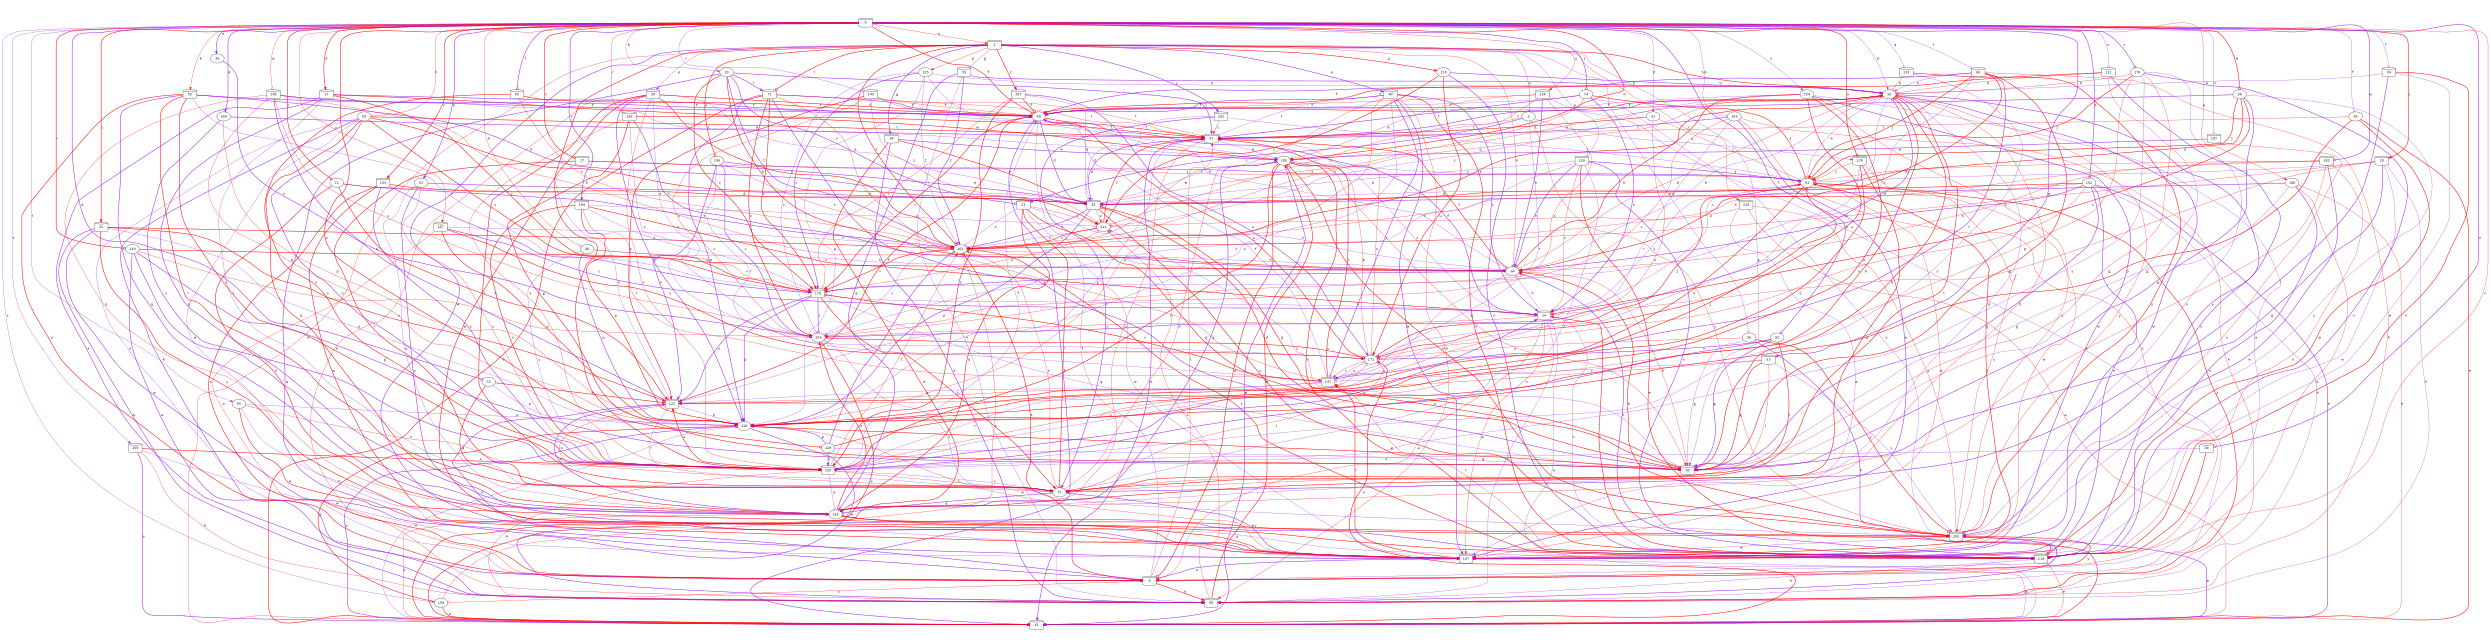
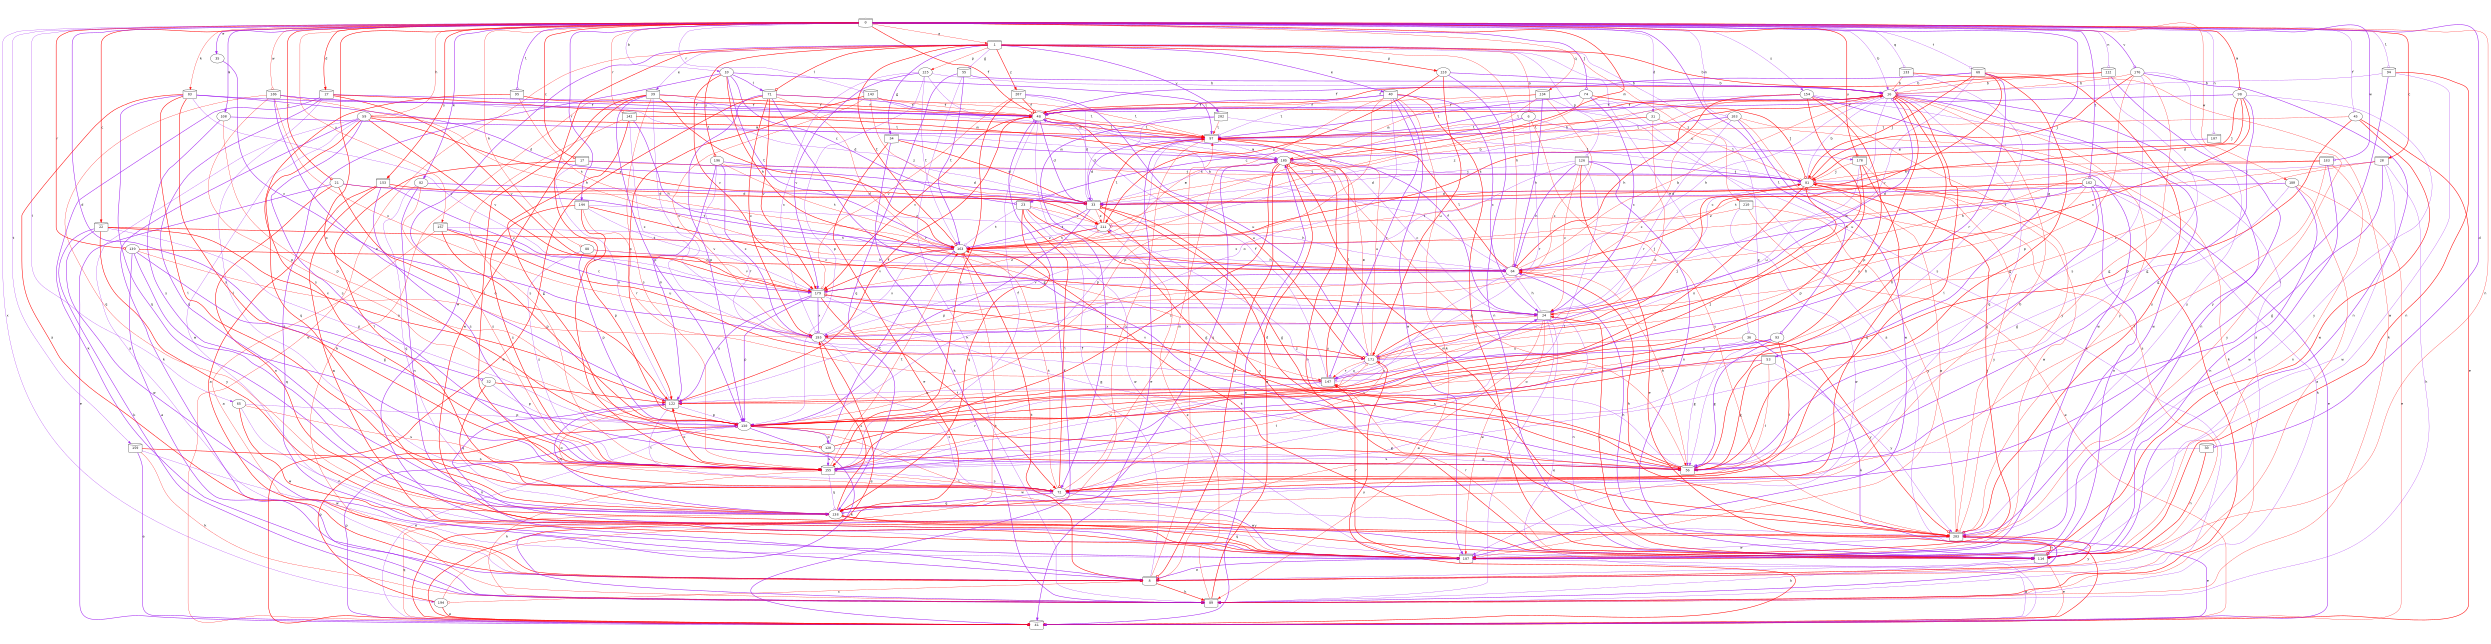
(792, 430) -> (792, 429)
none -> (208, 619)
